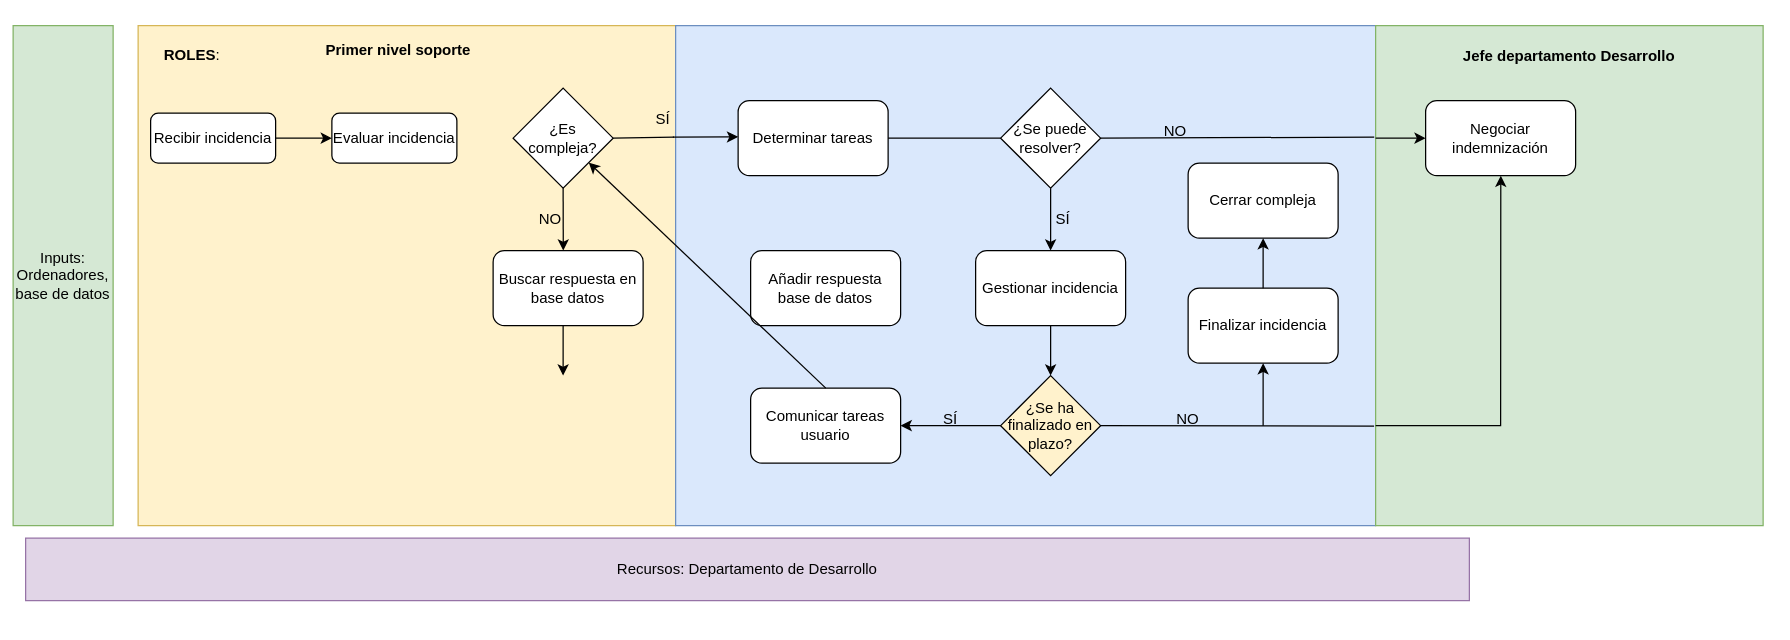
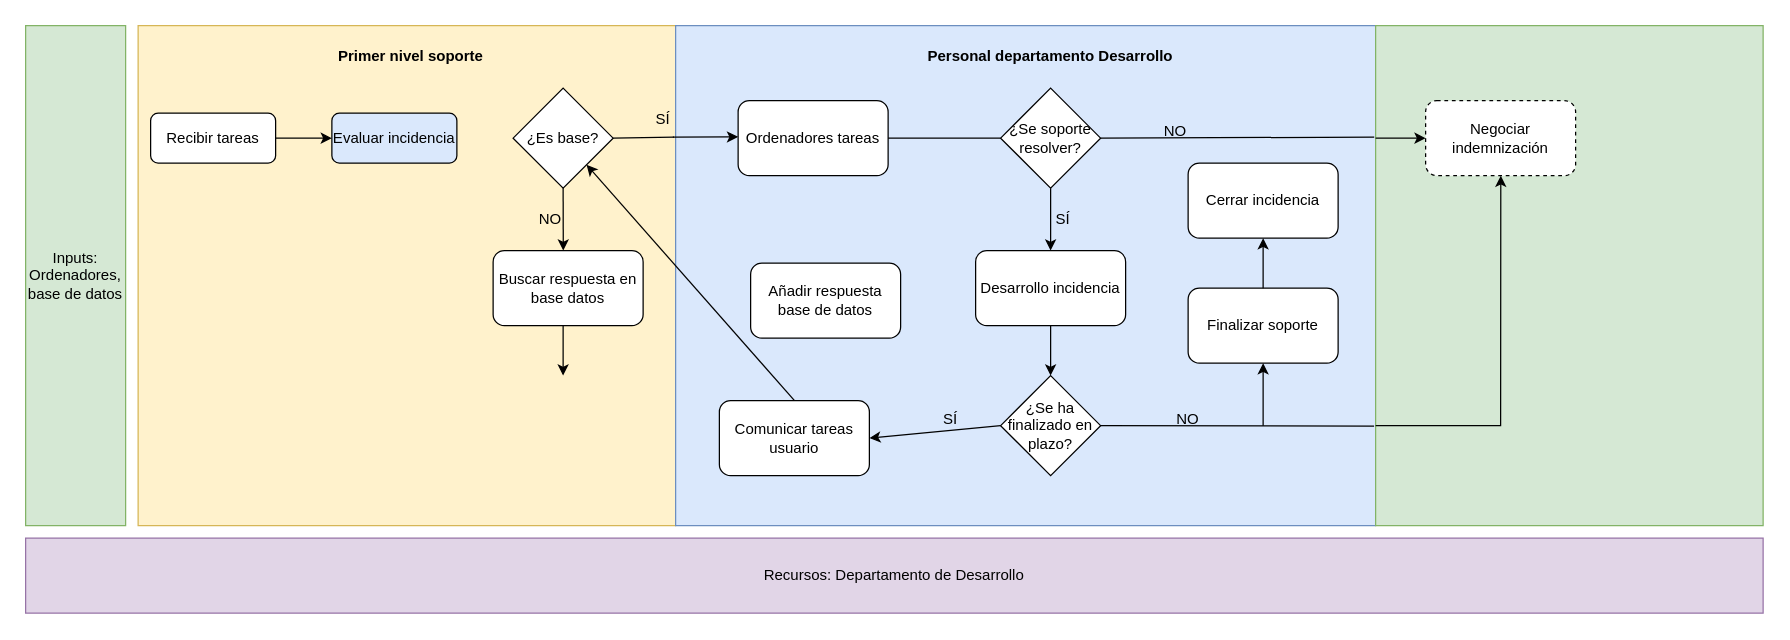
(394, 51) -> (407, 57)
none -> (1051, 57)
(1569, 57) -> none
(207, 82) -> none
(213, 138) -> (213, 138)
(394, 138) -> (394, 138)
(563, 138) -> (563, 138)
(813, 138) -> (813, 138)
(1051, 138) -> (1051, 138)
(1501, 138) -> (1501, 138)
(1263, 201) -> (1263, 201)
(63, 276) -> (76, 276)
(826, 288) -> (826, 301)
(1051, 288) -> (1051, 288)
(1263, 326) -> (1263, 326)
(826, 426) -> (794, 438)
(1051, 426) -> (1051, 426)
(748, 569) -> (894, 576)
